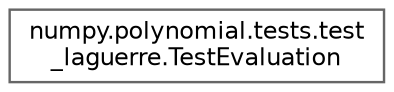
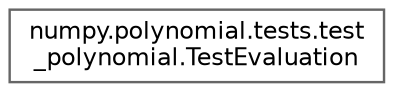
(197, 46) -> (197, 46)
